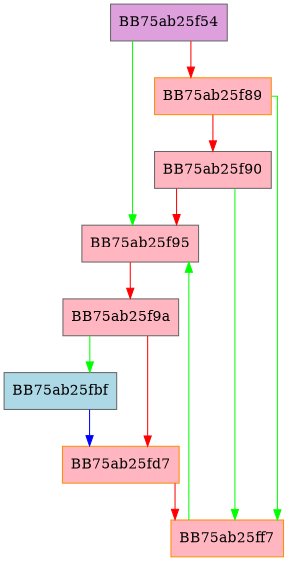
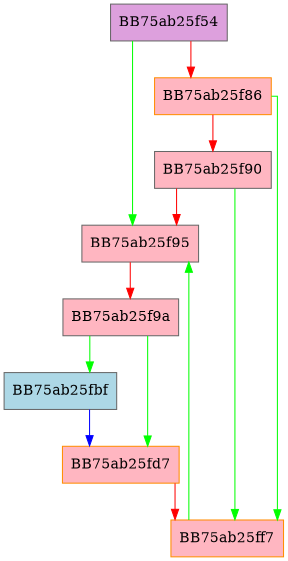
(213, 96) -> (213, 96)
(148, 386) -> (148, 386)
